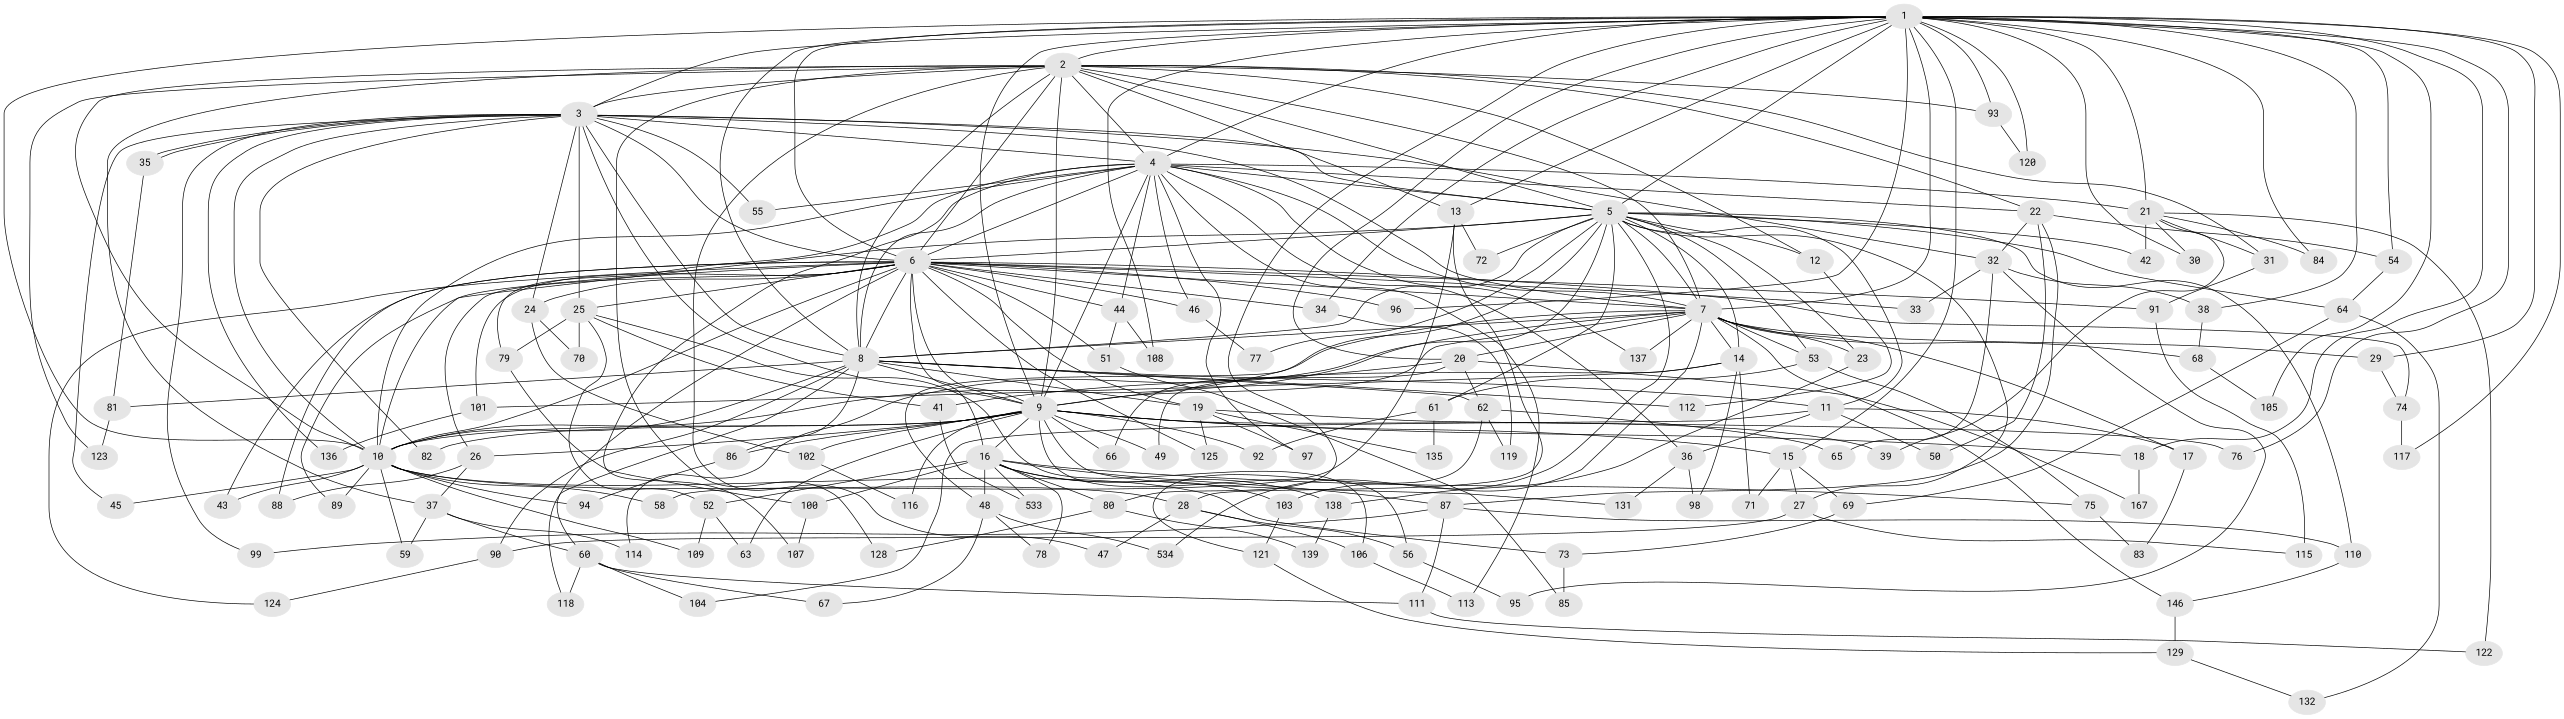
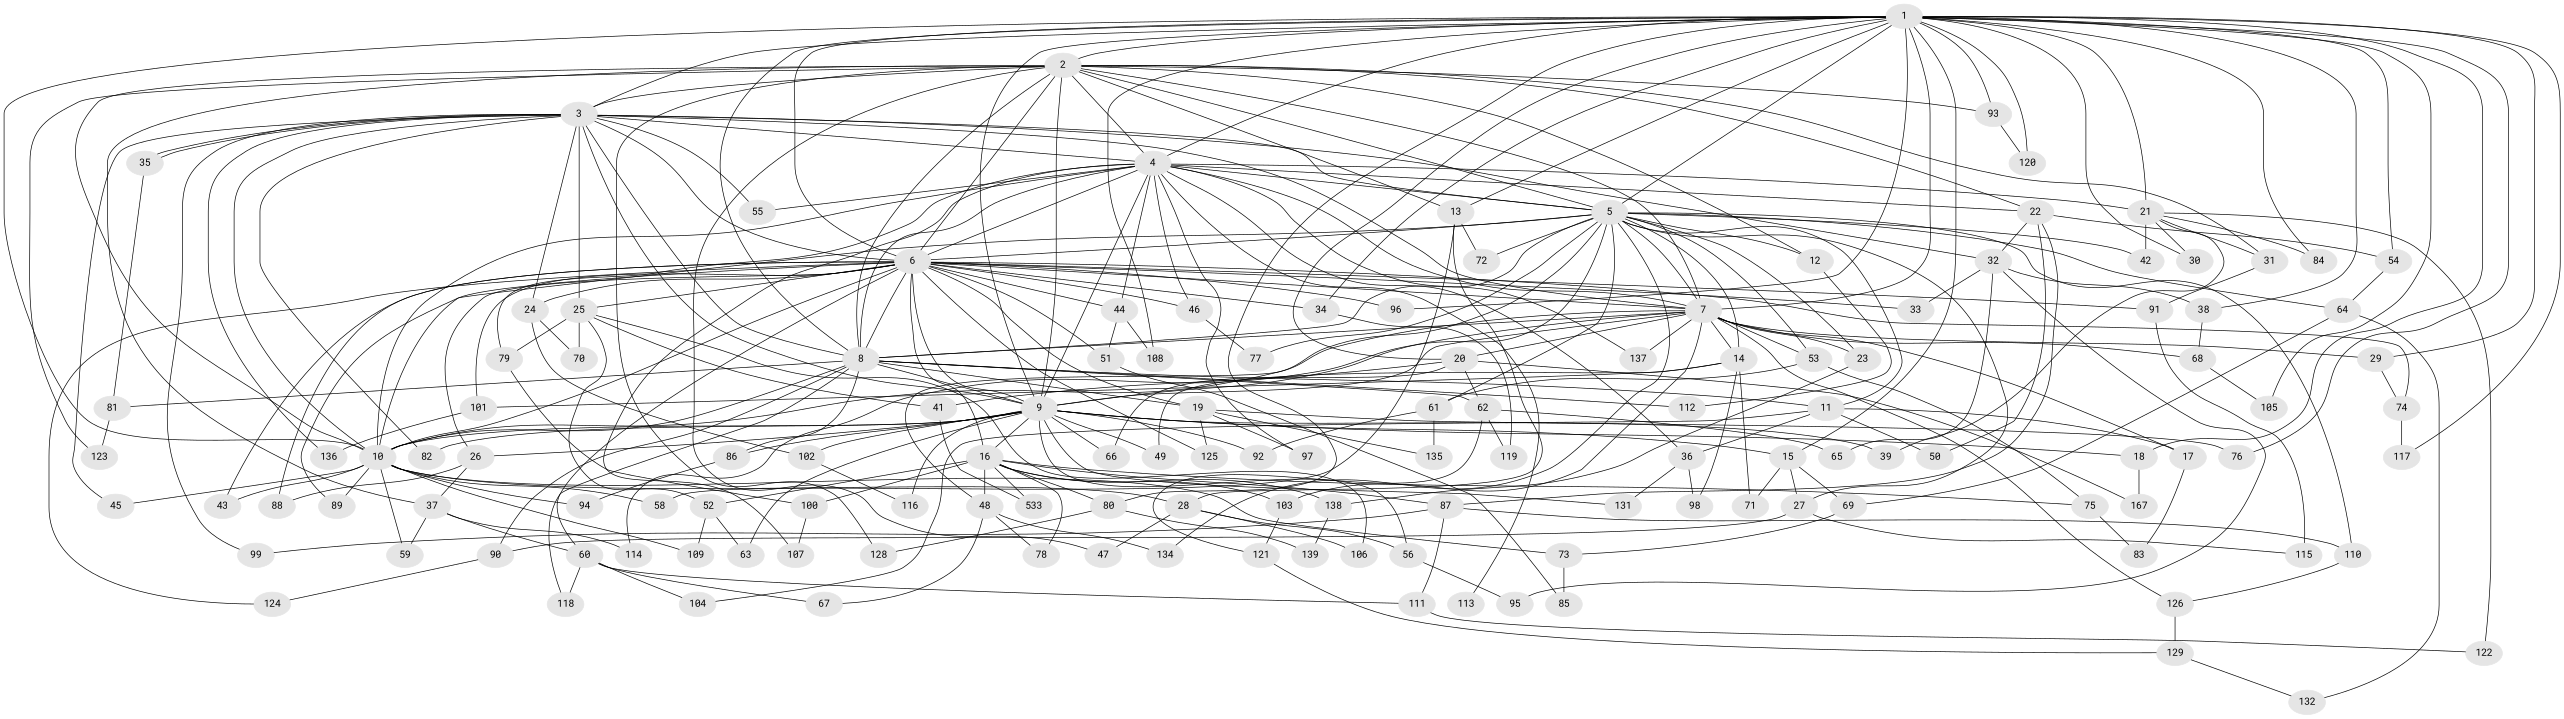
(1165, 555) -> (1165, 555)
(1412, 580) -> none
(2175, 604) -> (2175, 604)
